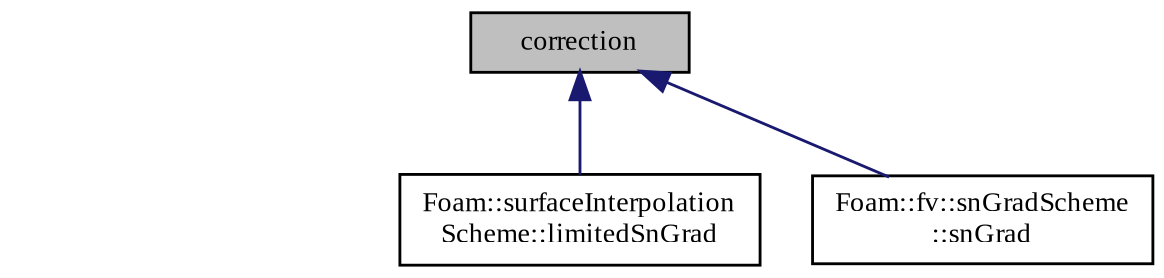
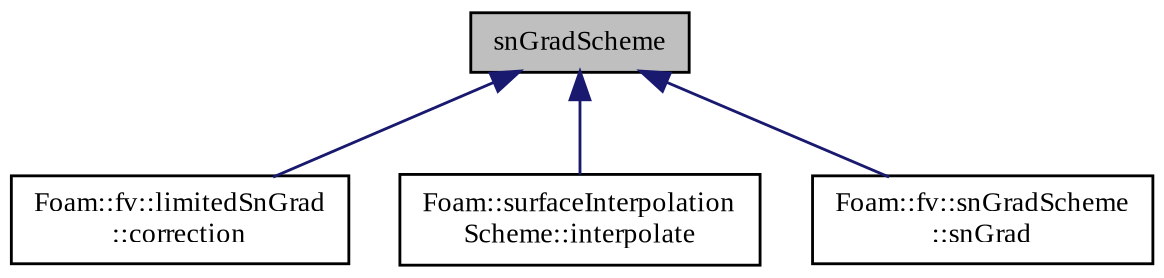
(580, 43) -> (580, 43)
none -> (180, 220)
(580, 220) -> (580, 220)
